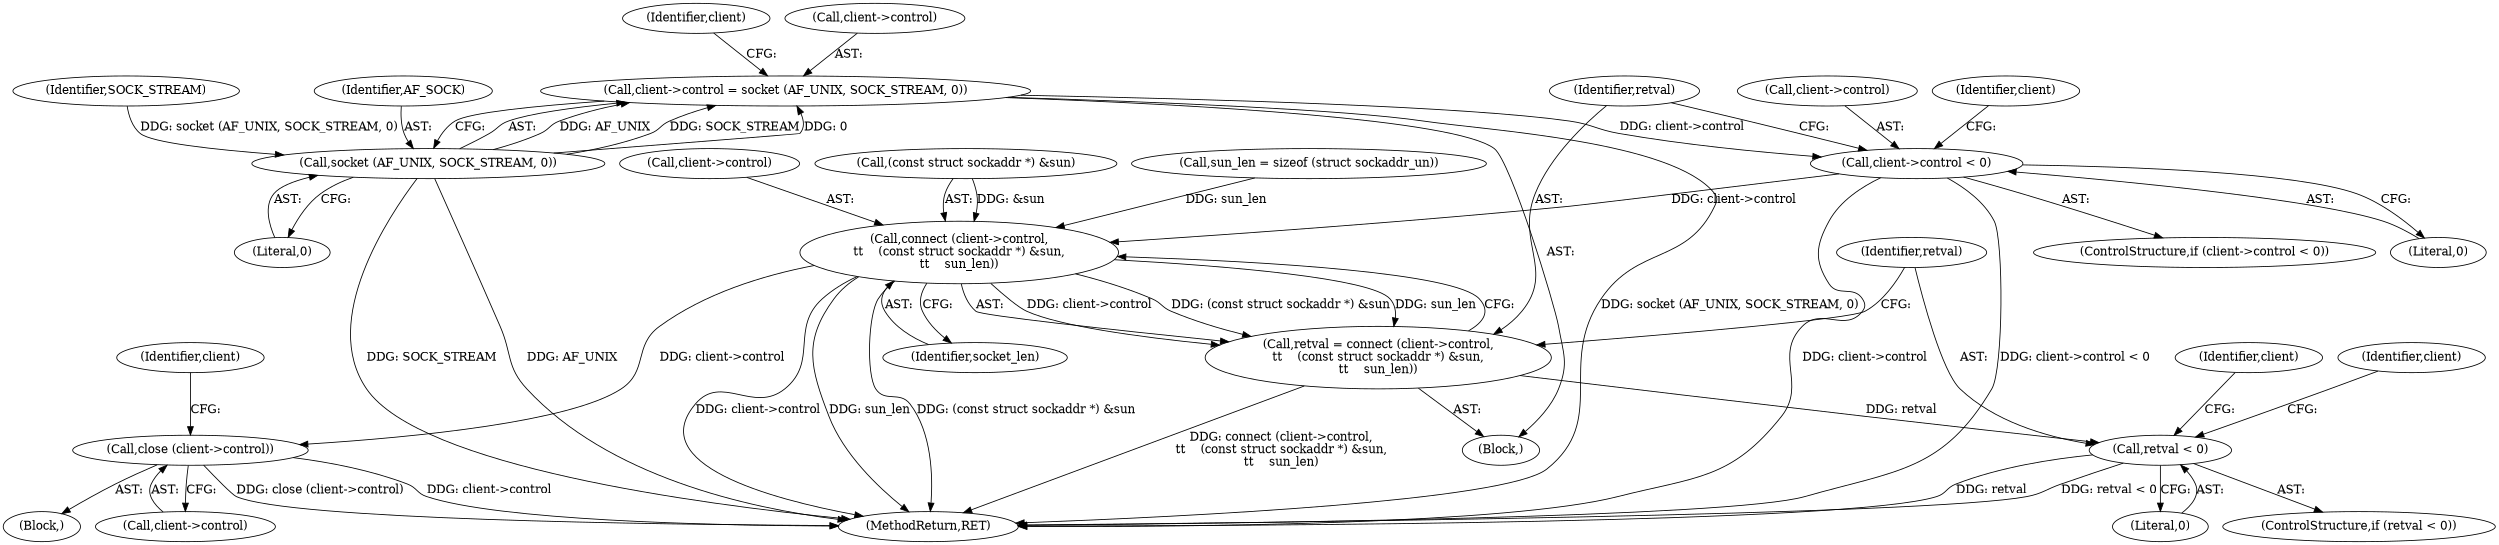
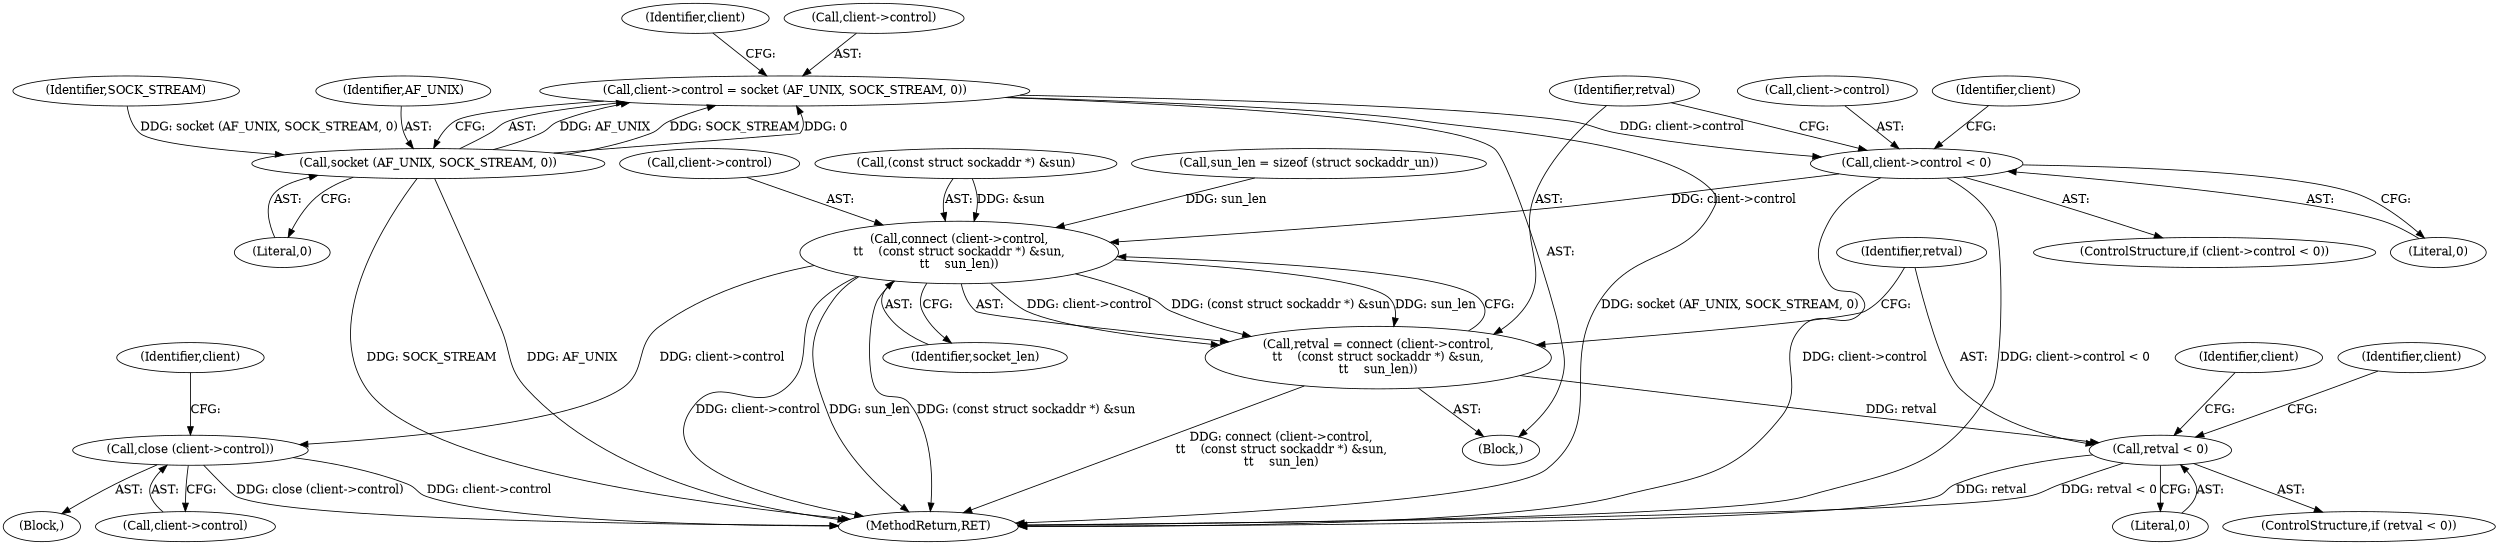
(403, 91) -> (403, 91)
